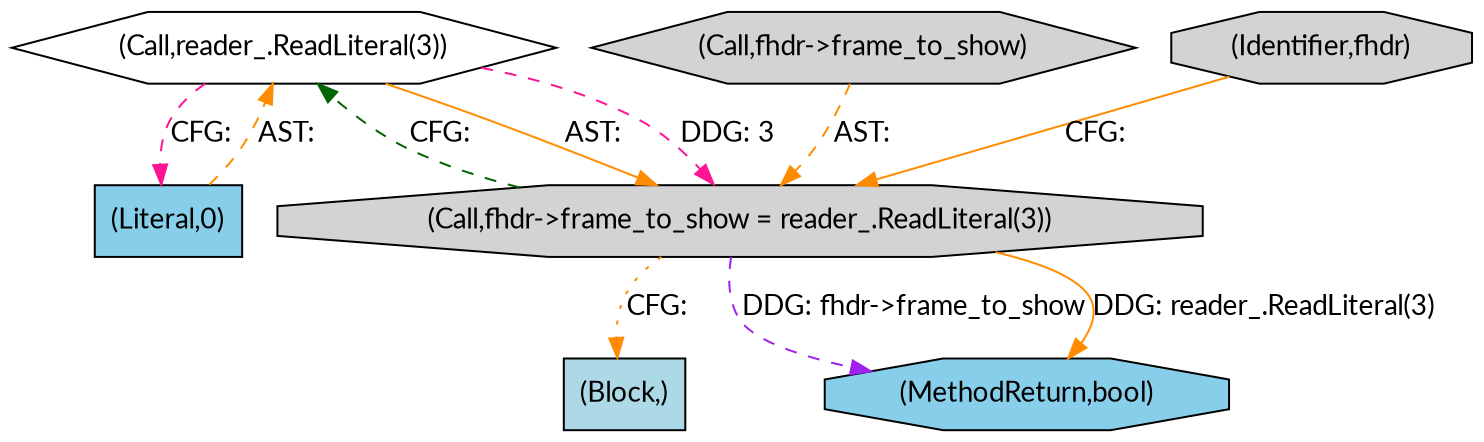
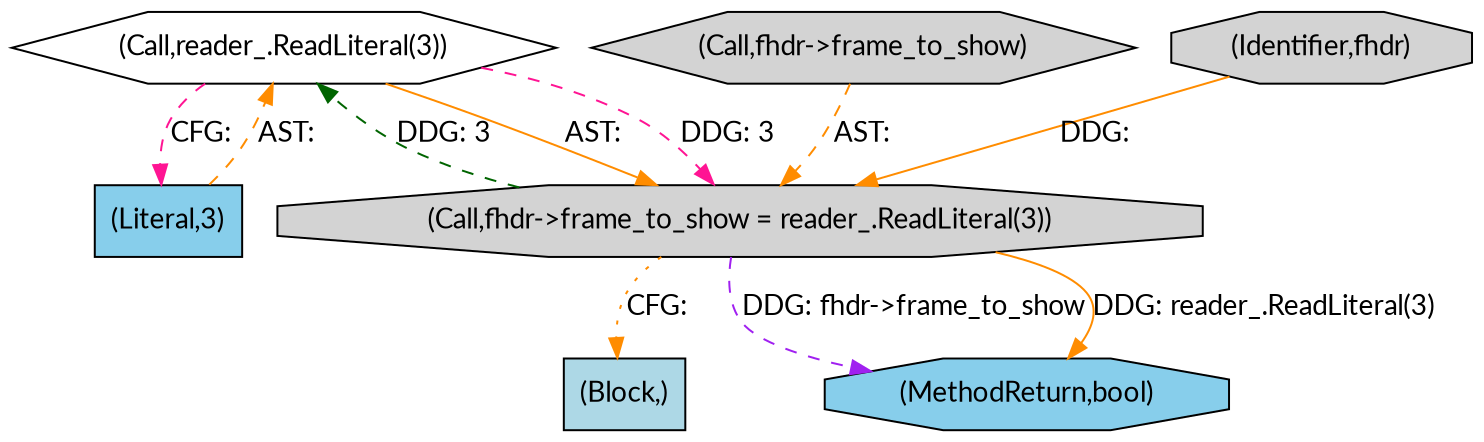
(444, 134) -> (444, 134)
(1100, 134) -> (1100, 134)
(168, 221) -> (168, 221)
